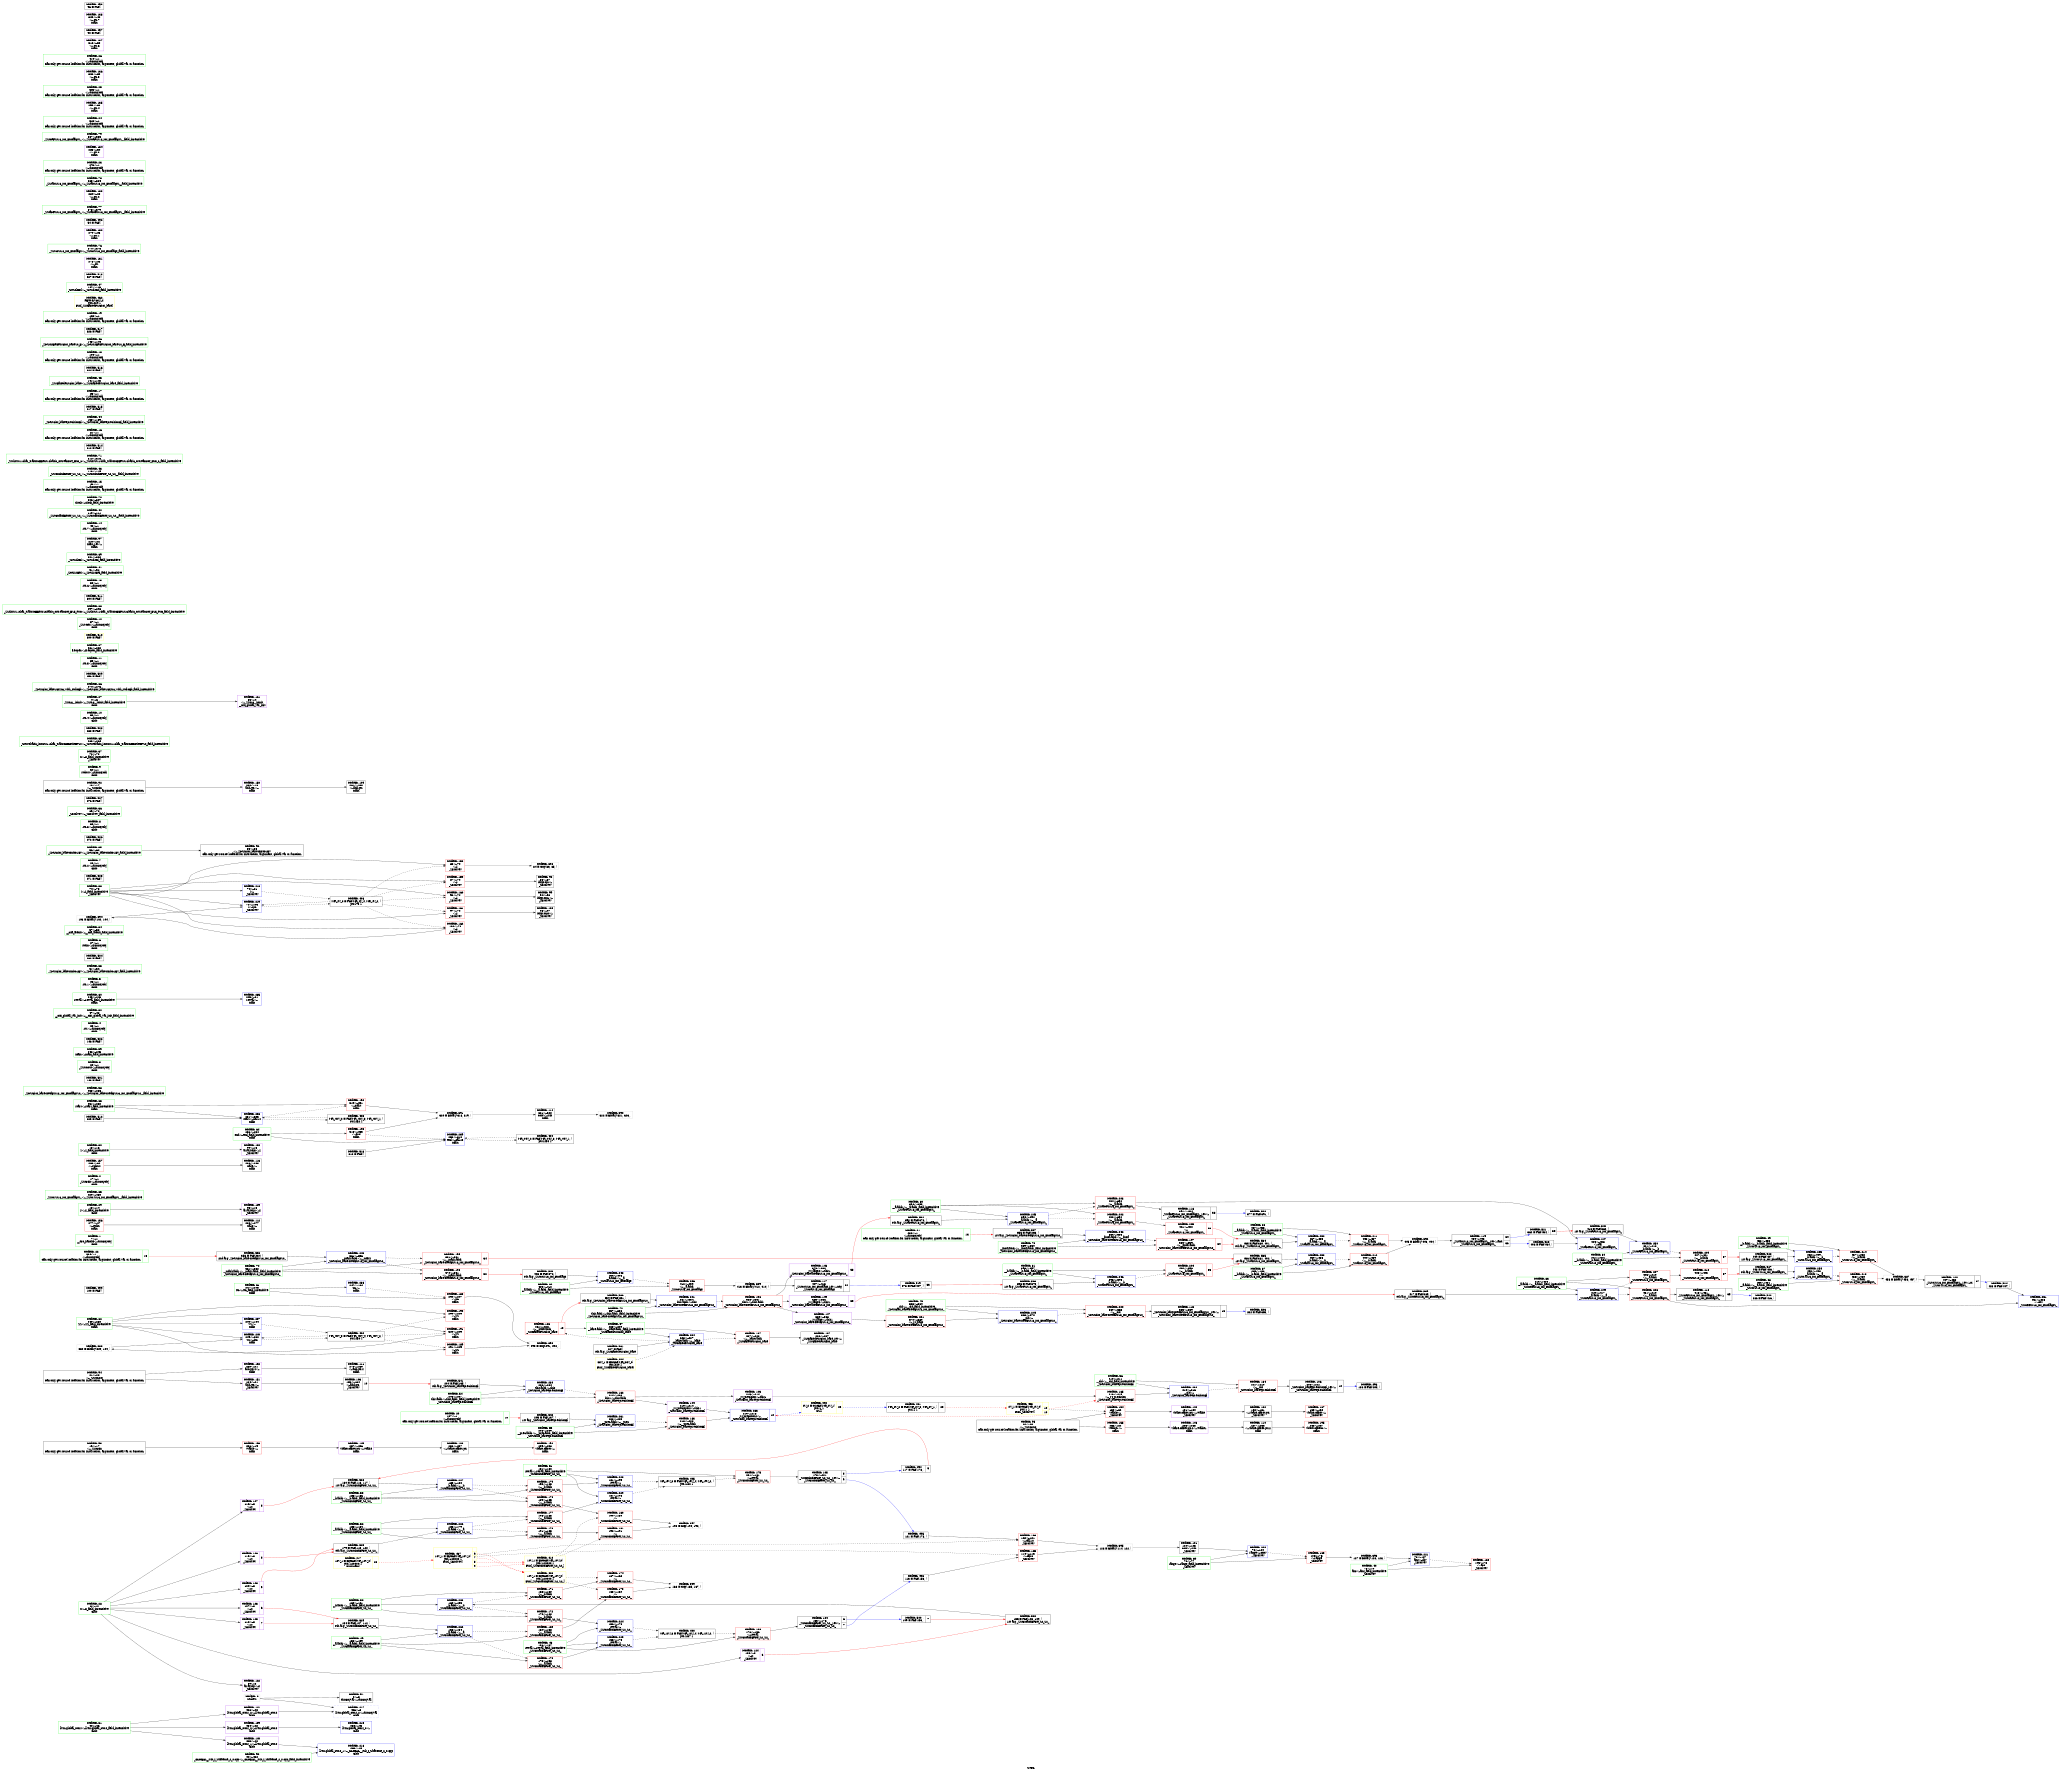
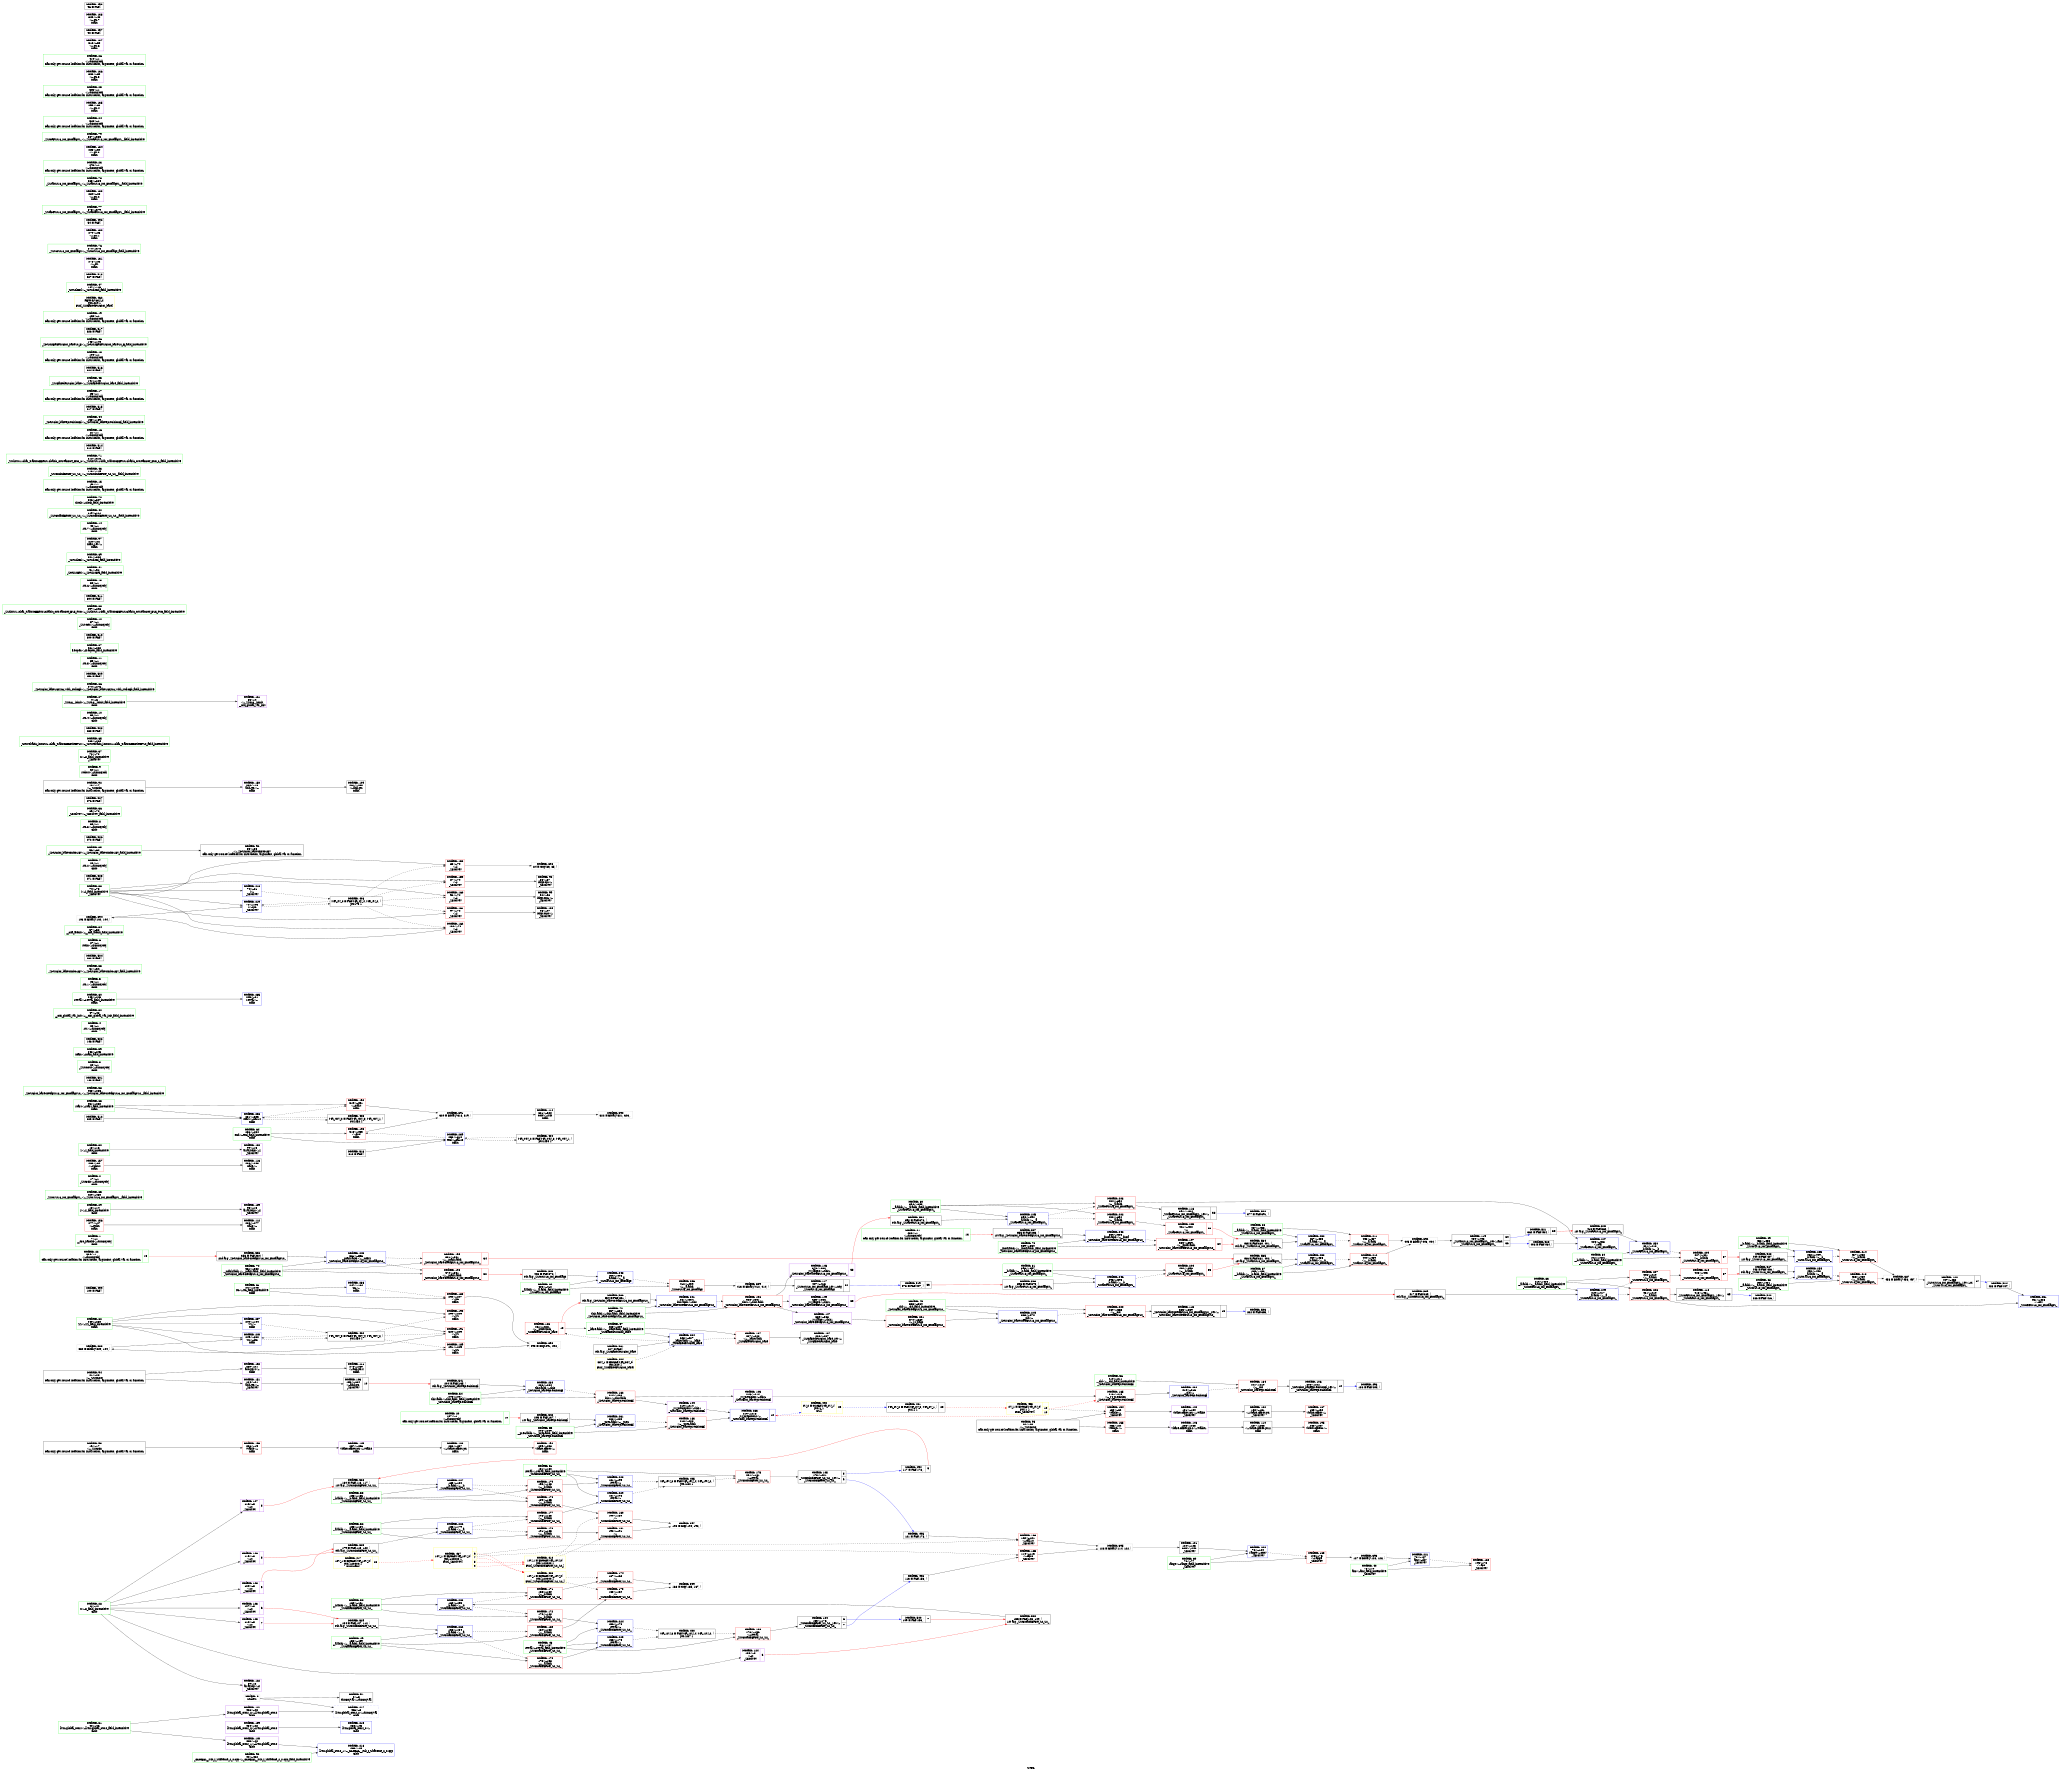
(94, 637) -> (94, 637)
(405, 1137) -> (407, 1135)
(1152, 1386) -> none
(177, 1727) -> none
